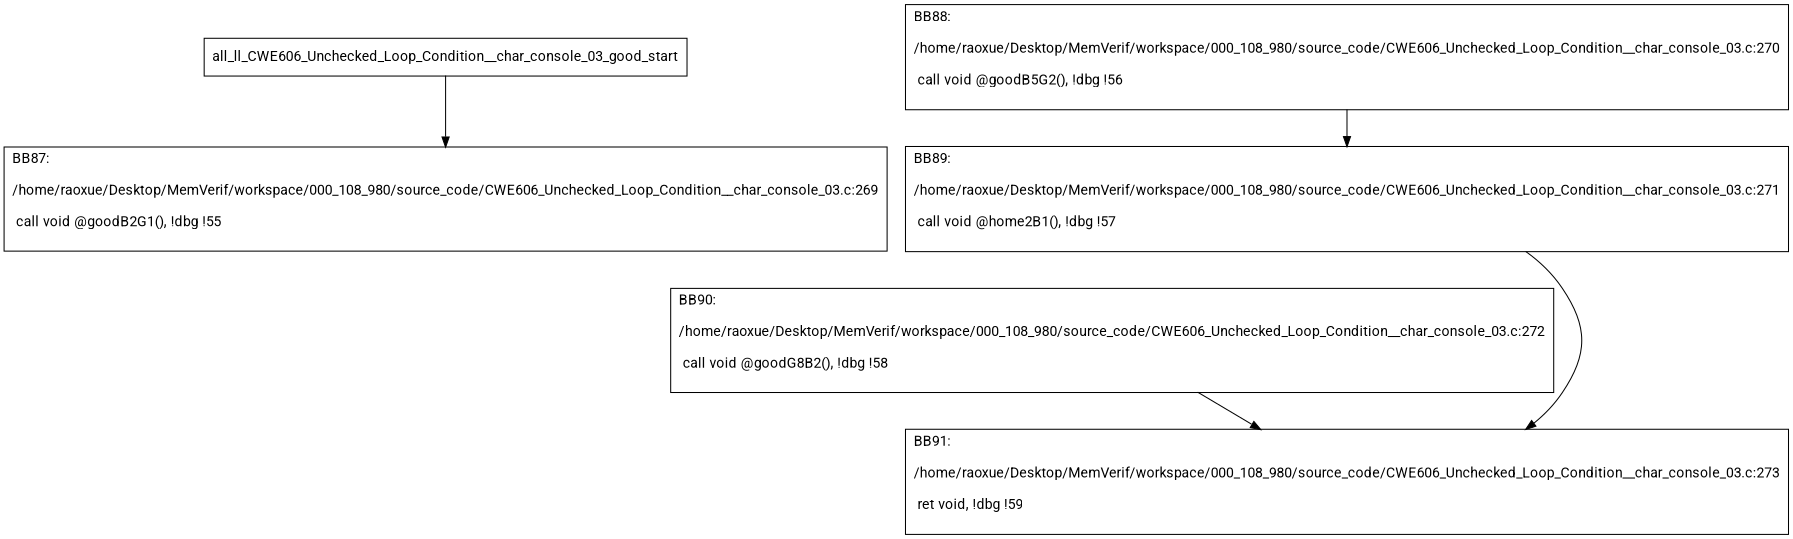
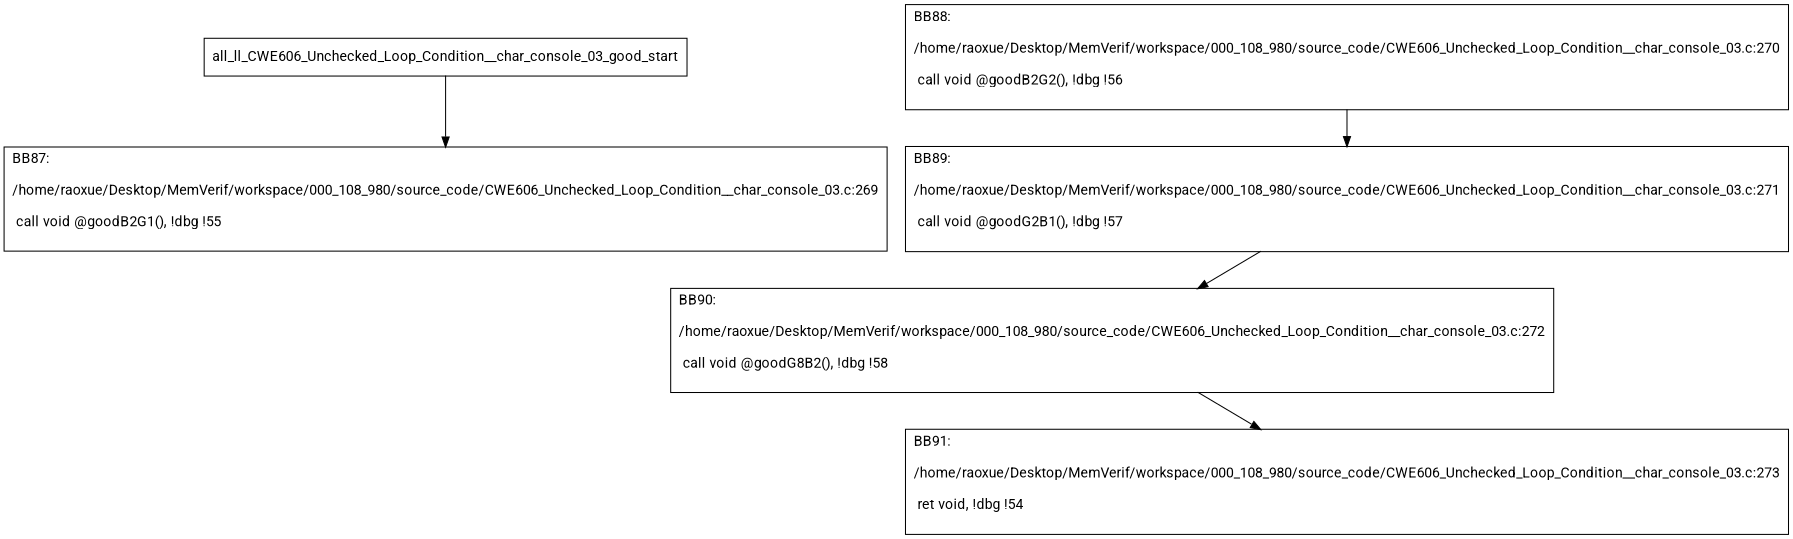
(1018, 80) -> (1018, 80)
(1015, 222) -> (1018, 222)
(1581, 335) -> (1234, 267)
(969, 505) -> (969, 505)
